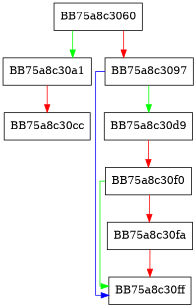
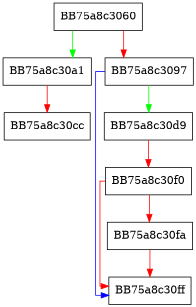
(100, 232) -> (100, 232)
